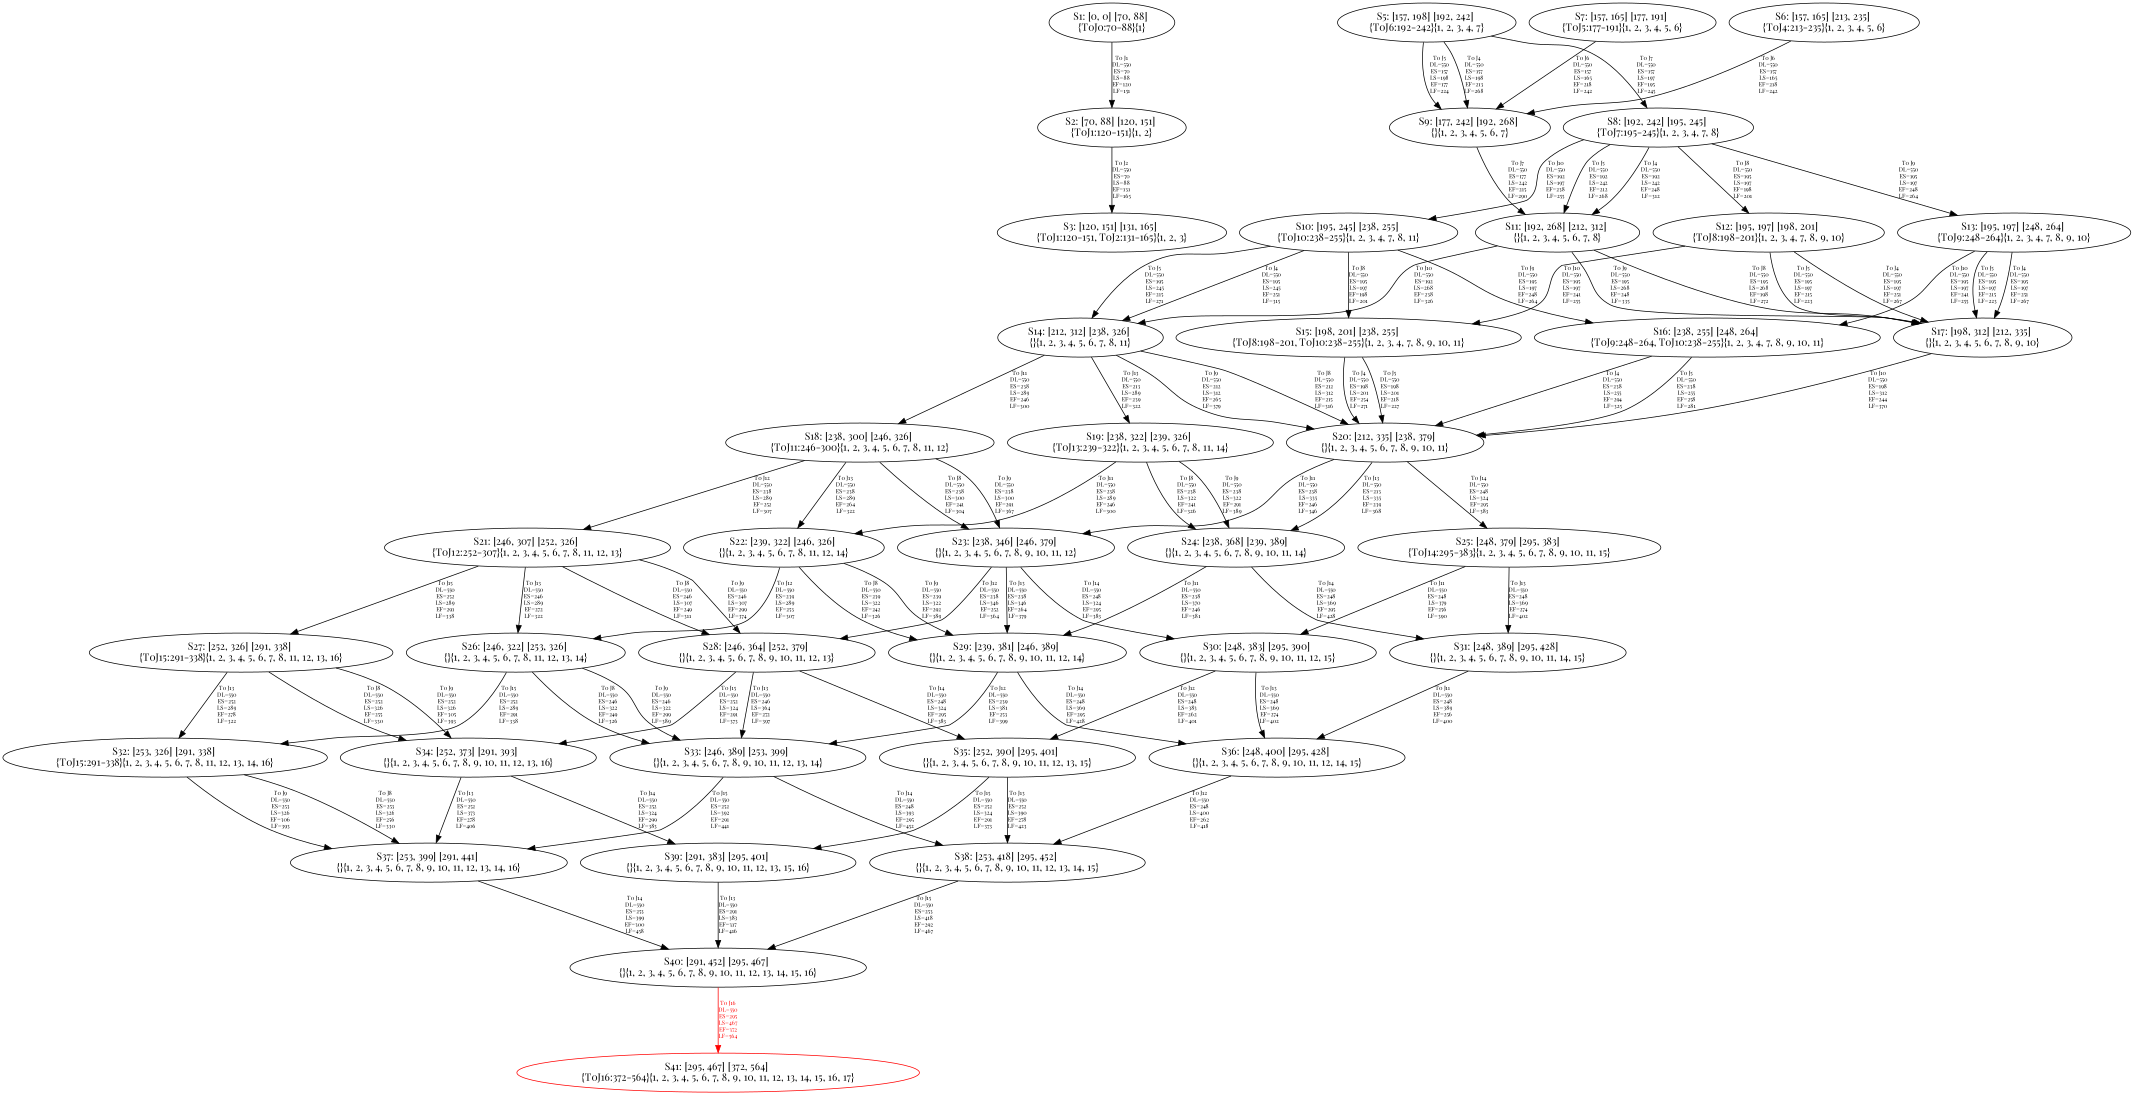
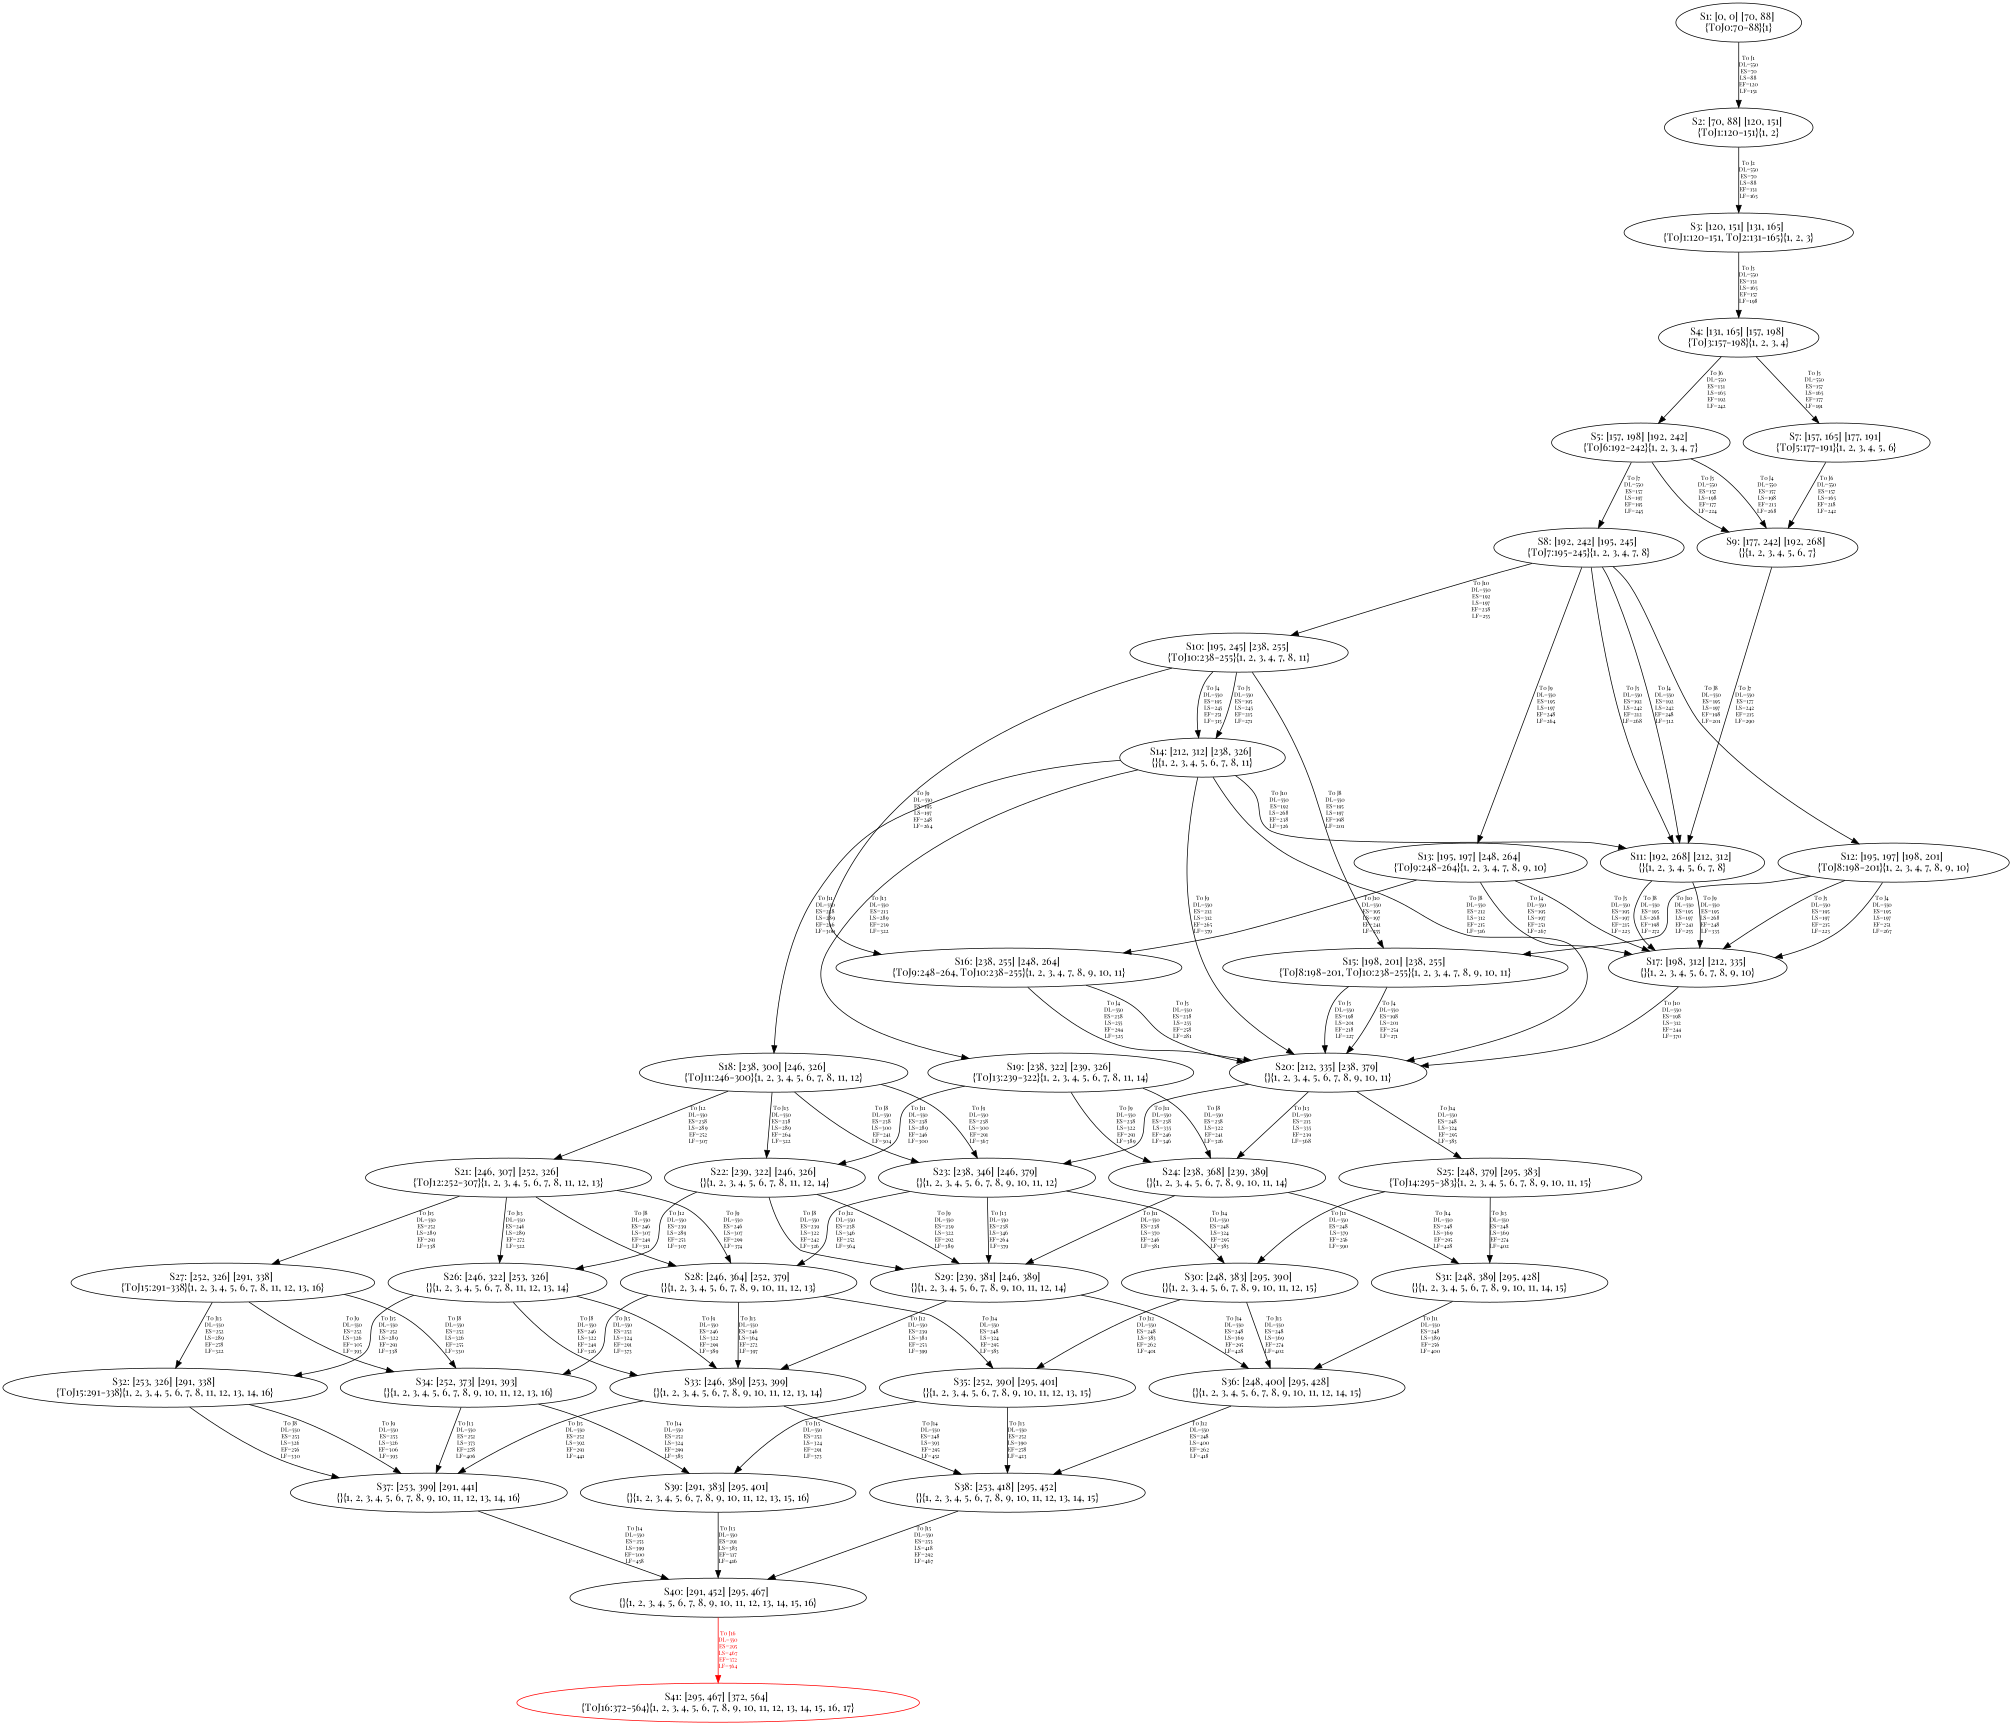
(1824, 23) -> none
(1331, 313) -> (1410, 842)
none -> (1739, 338)
